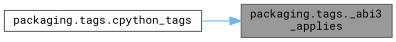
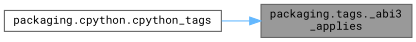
(103, 21) -> (113, 21)
